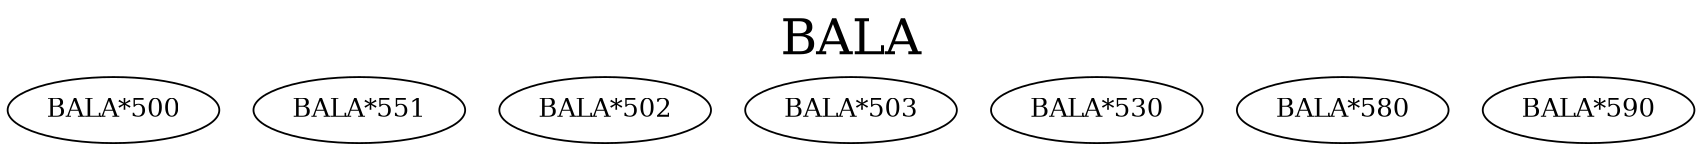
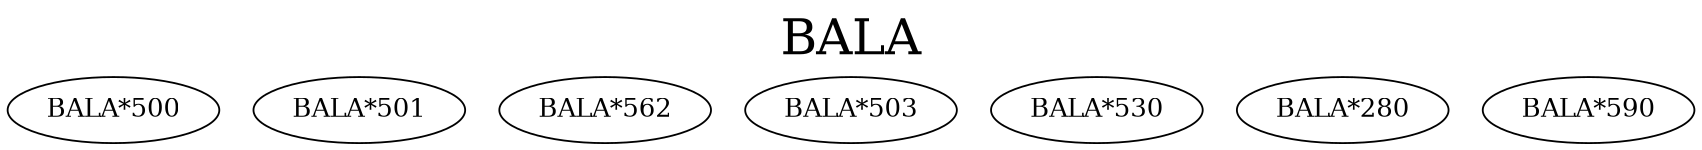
(359, 110) -> (359, 110)
(605, 110) -> (605, 110)
(1343, 110) -> (1343, 110)
